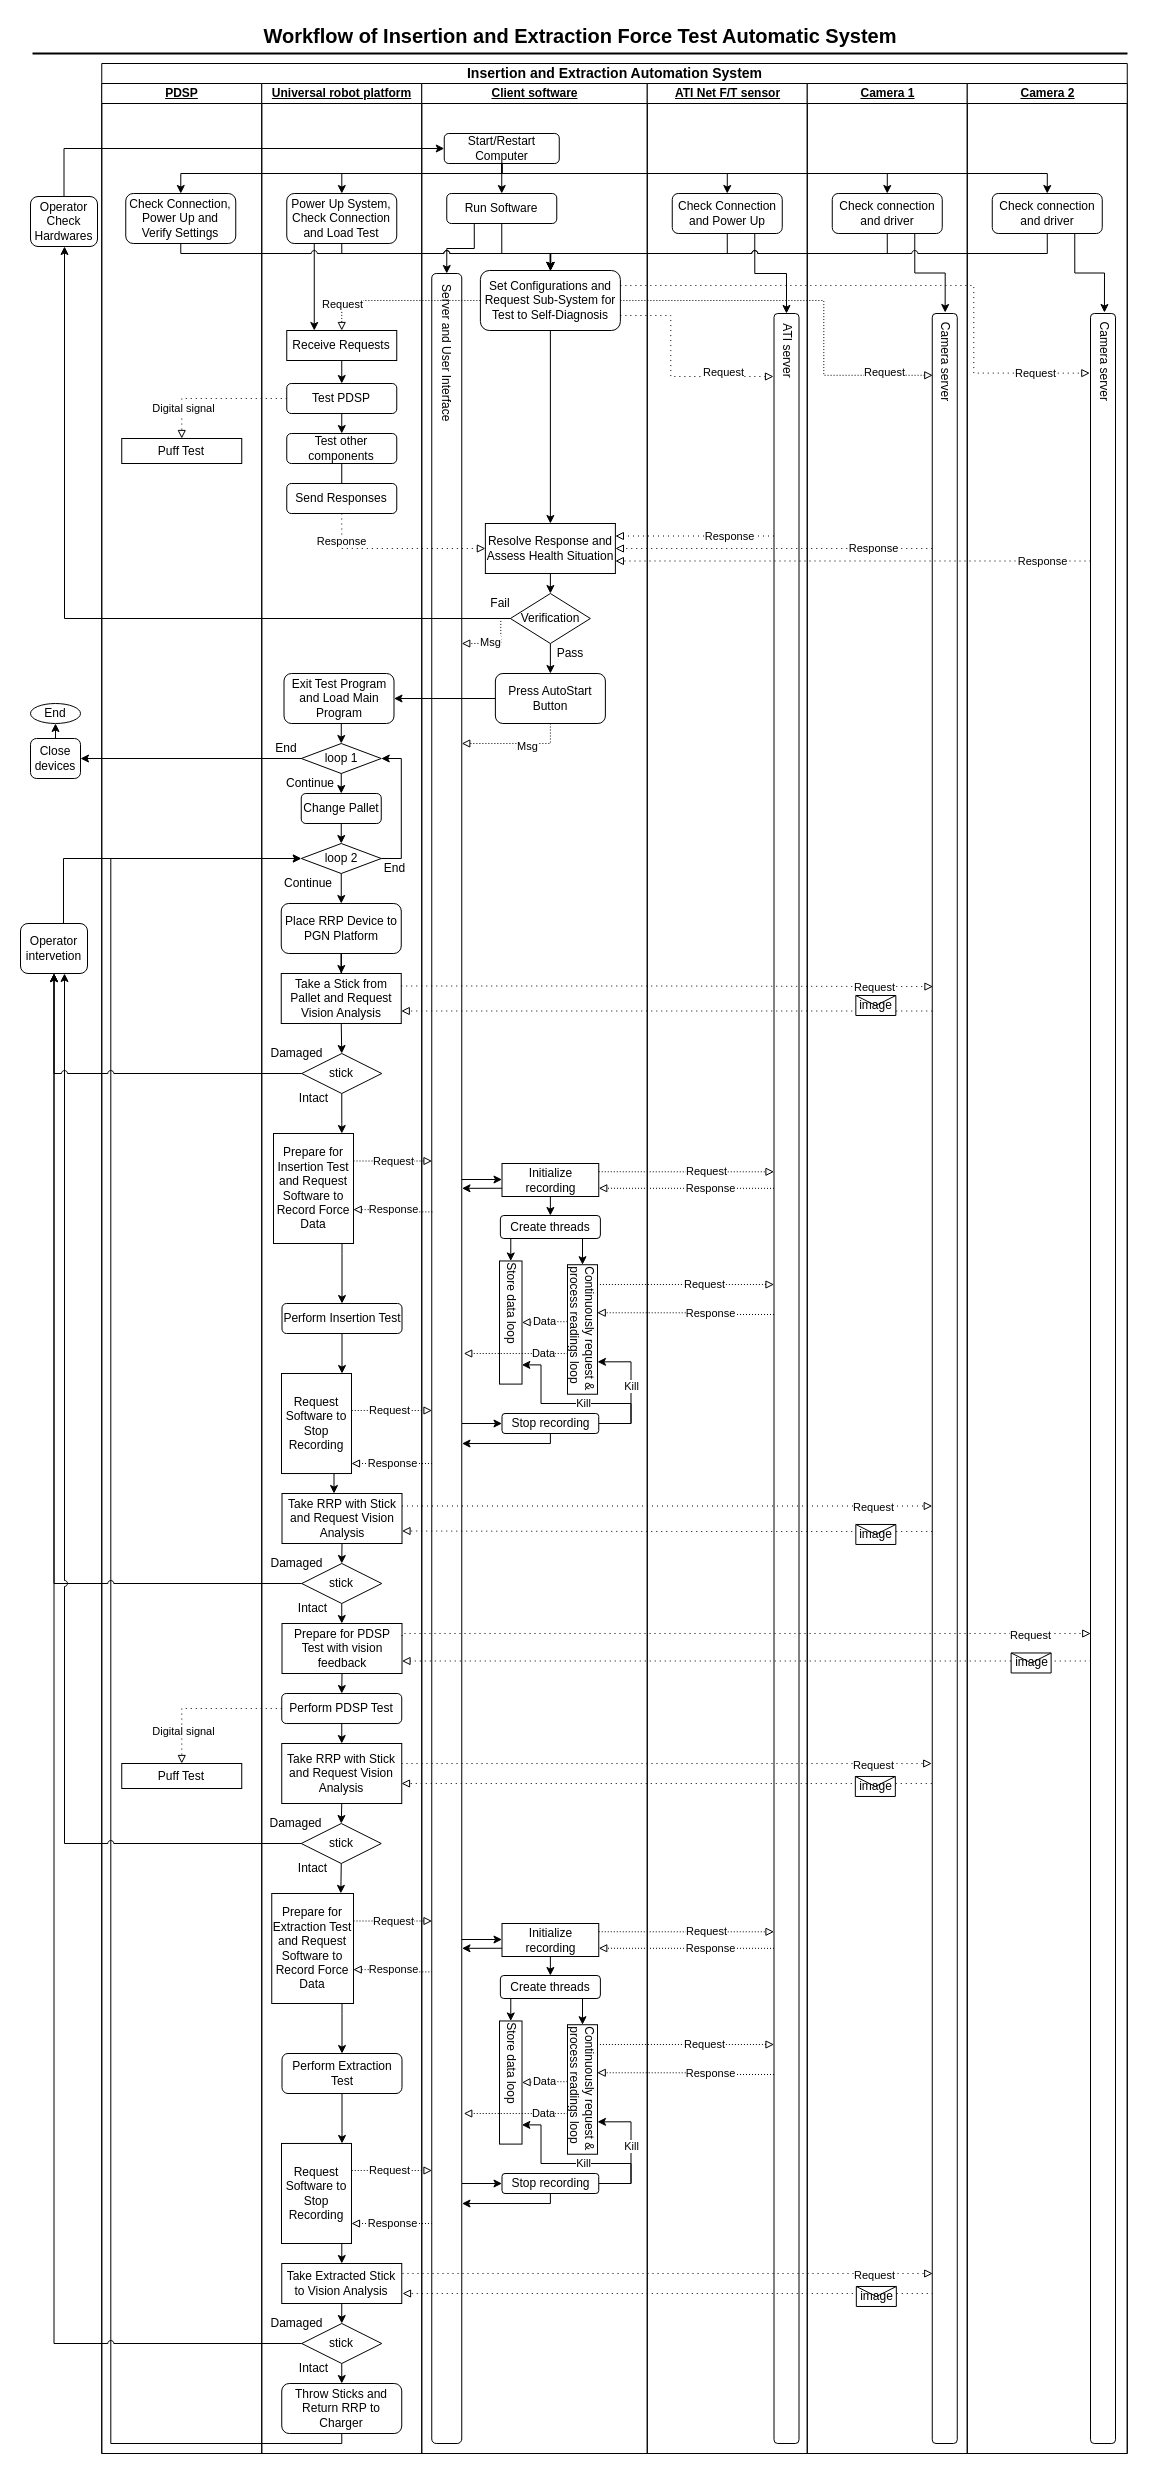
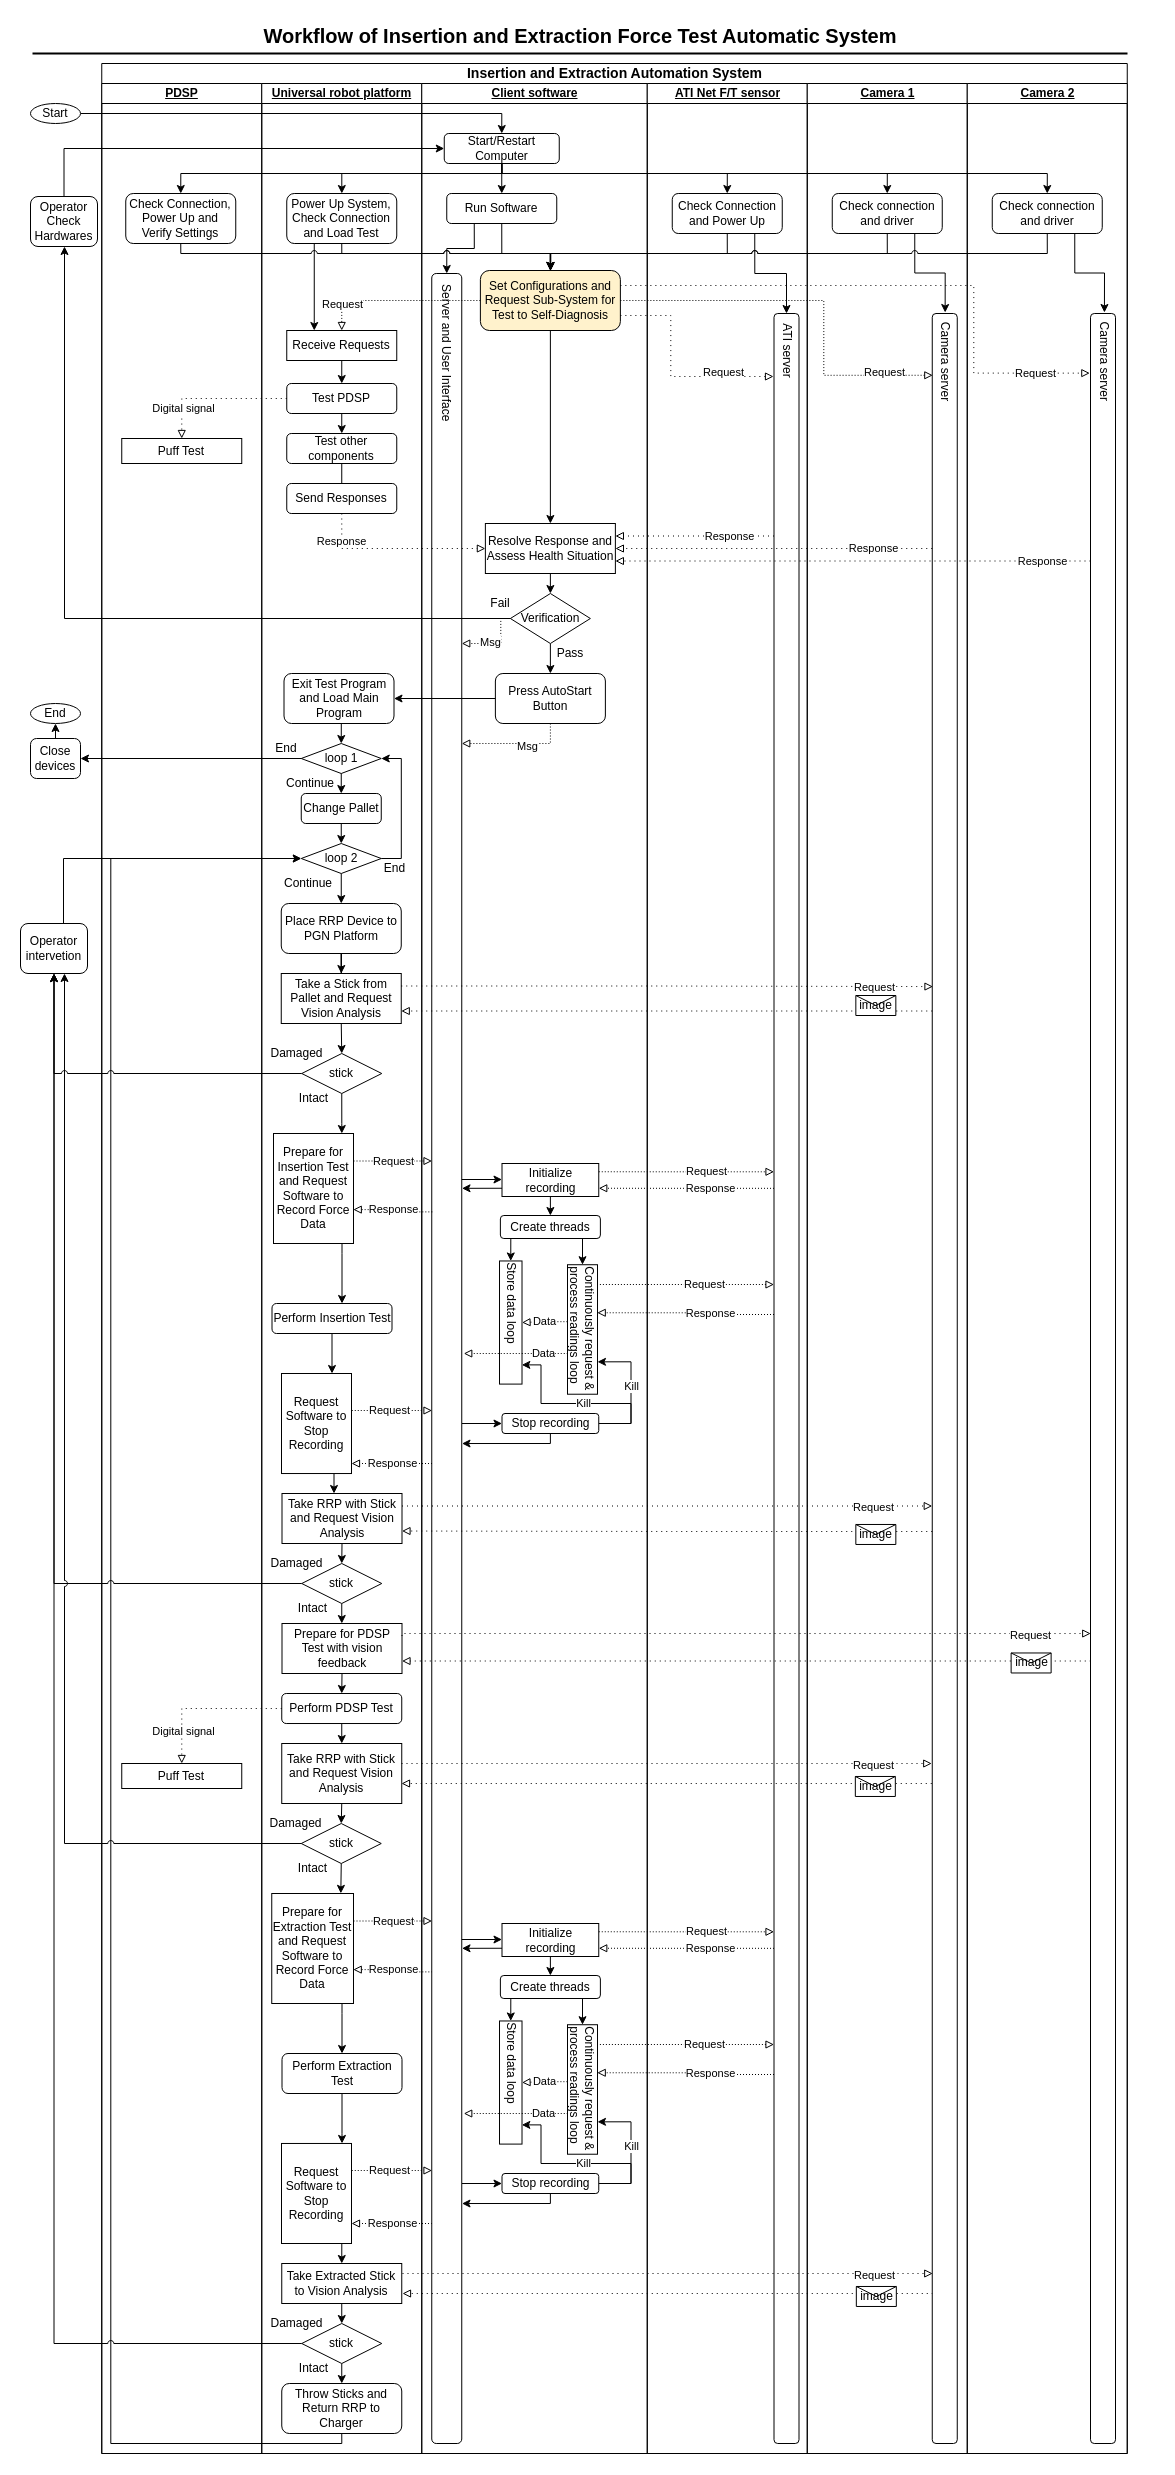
none -> (56, 114)
none -> (298, 114)
(550, 301) -> (550, 301)
(342, 1319) -> (332, 1319)
